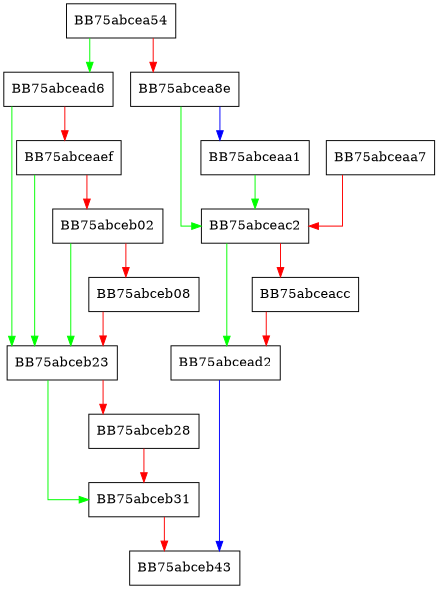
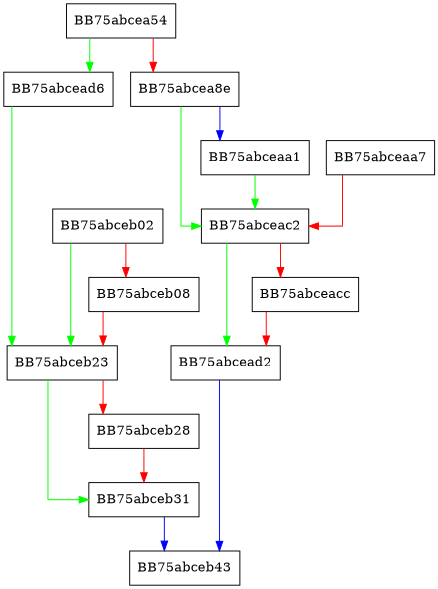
(69, 158) -> none
(164, 529) -> (164, 529)
